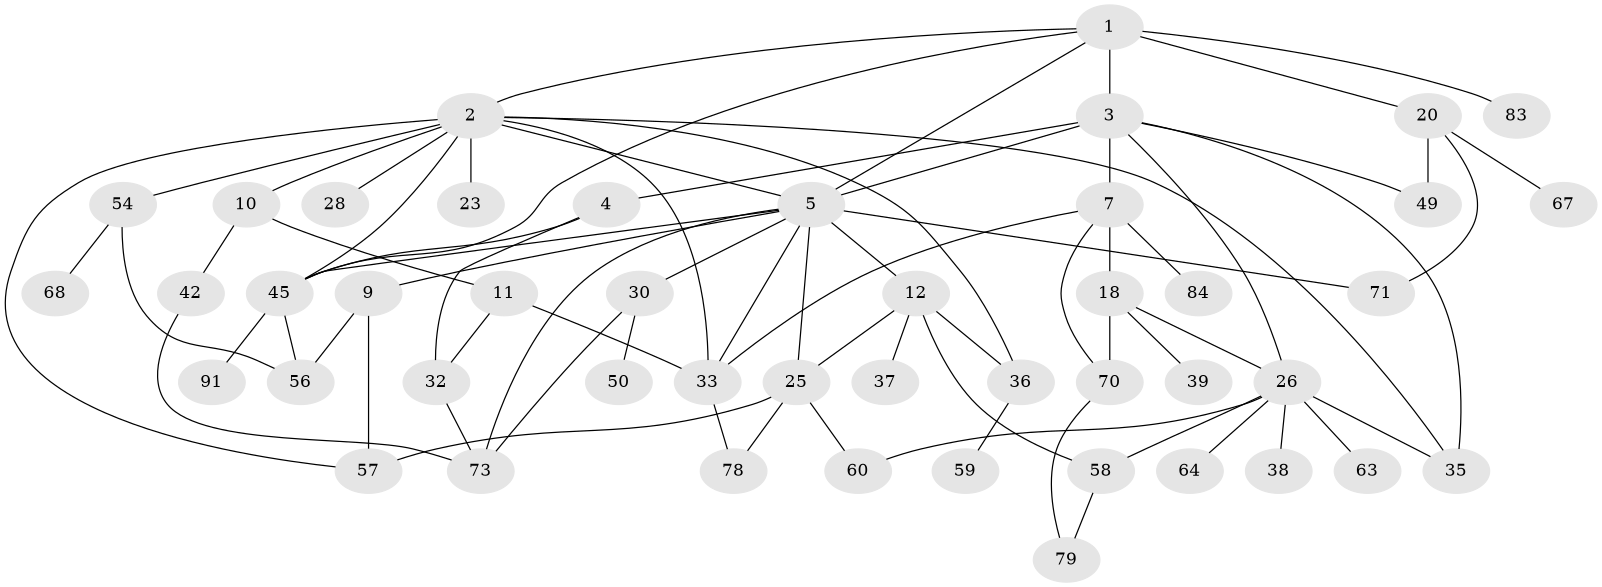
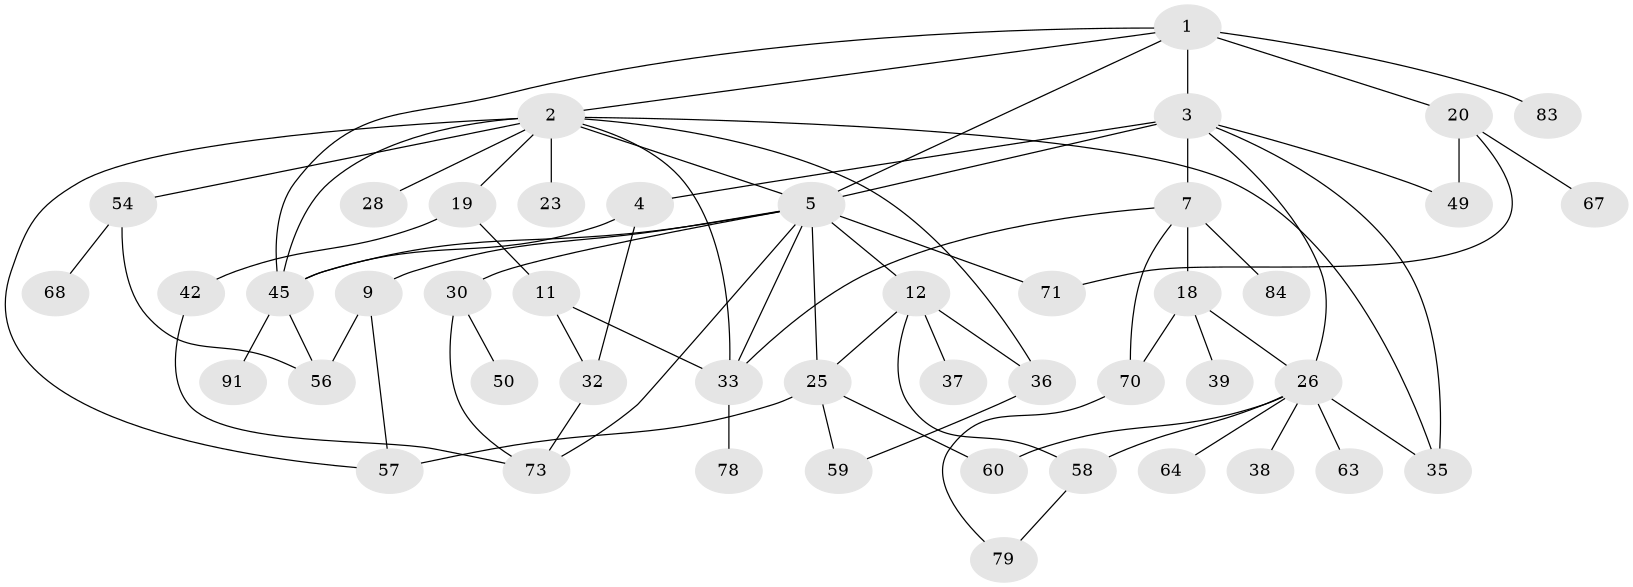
(246, 205) -> (462, 205)
(765, 427) -> (828, 427)
